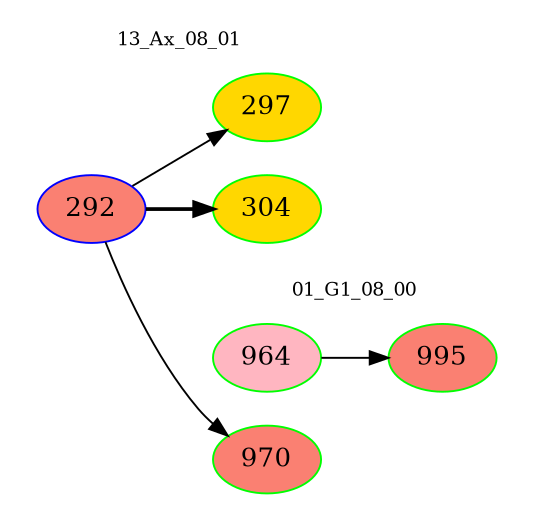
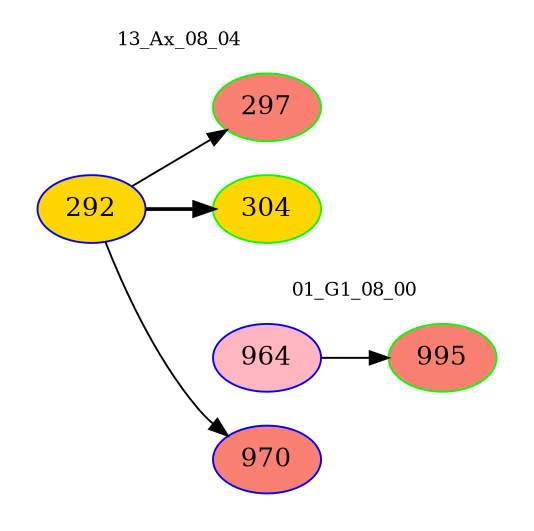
(179, 40) -> (179, 40)
(267, 107) -> (267, 107)
(92, 209) -> (92, 209)
(267, 358) -> (267, 358)
(267, 460) -> (267, 460)
